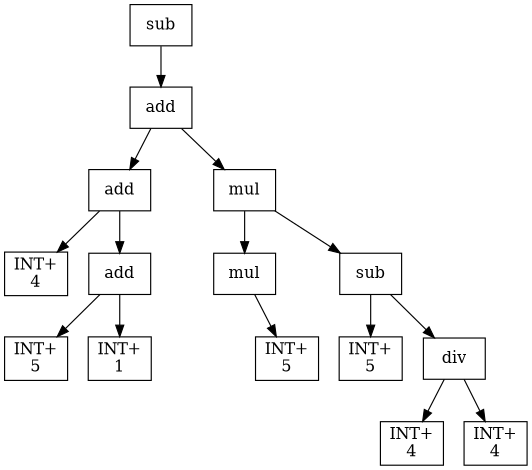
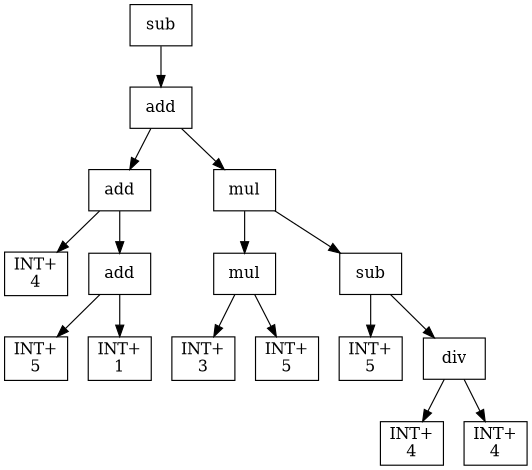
none -> (203, 359)
